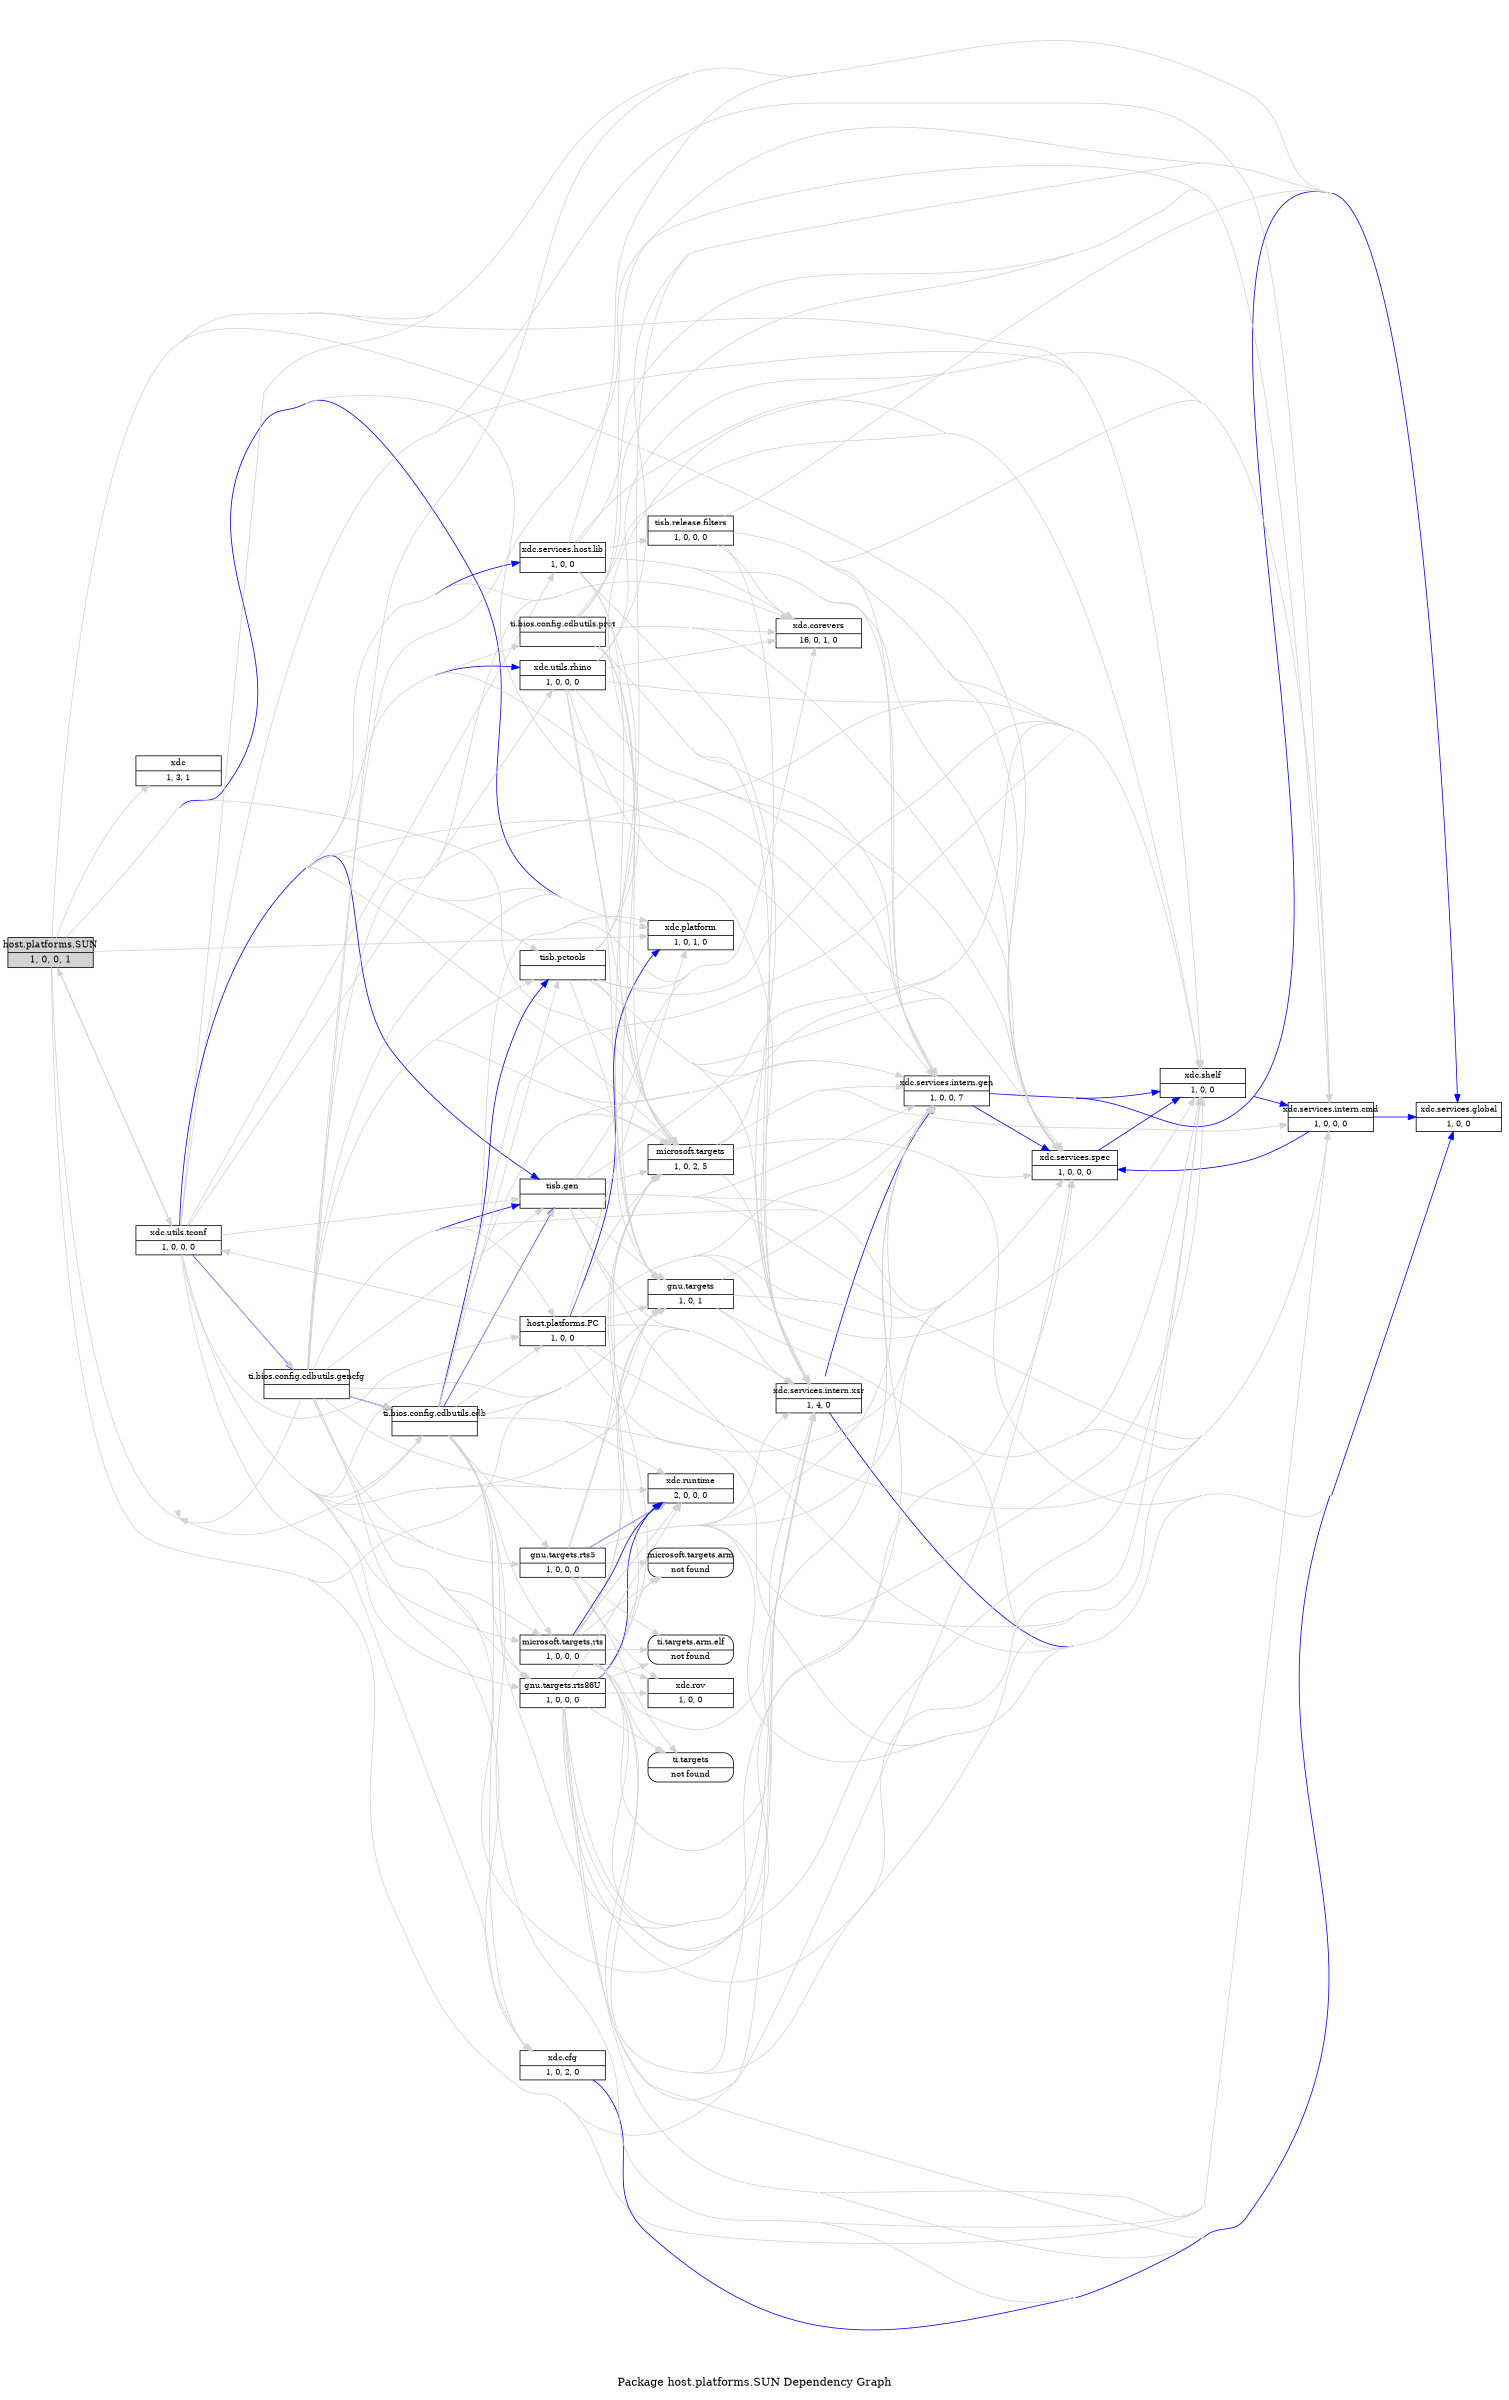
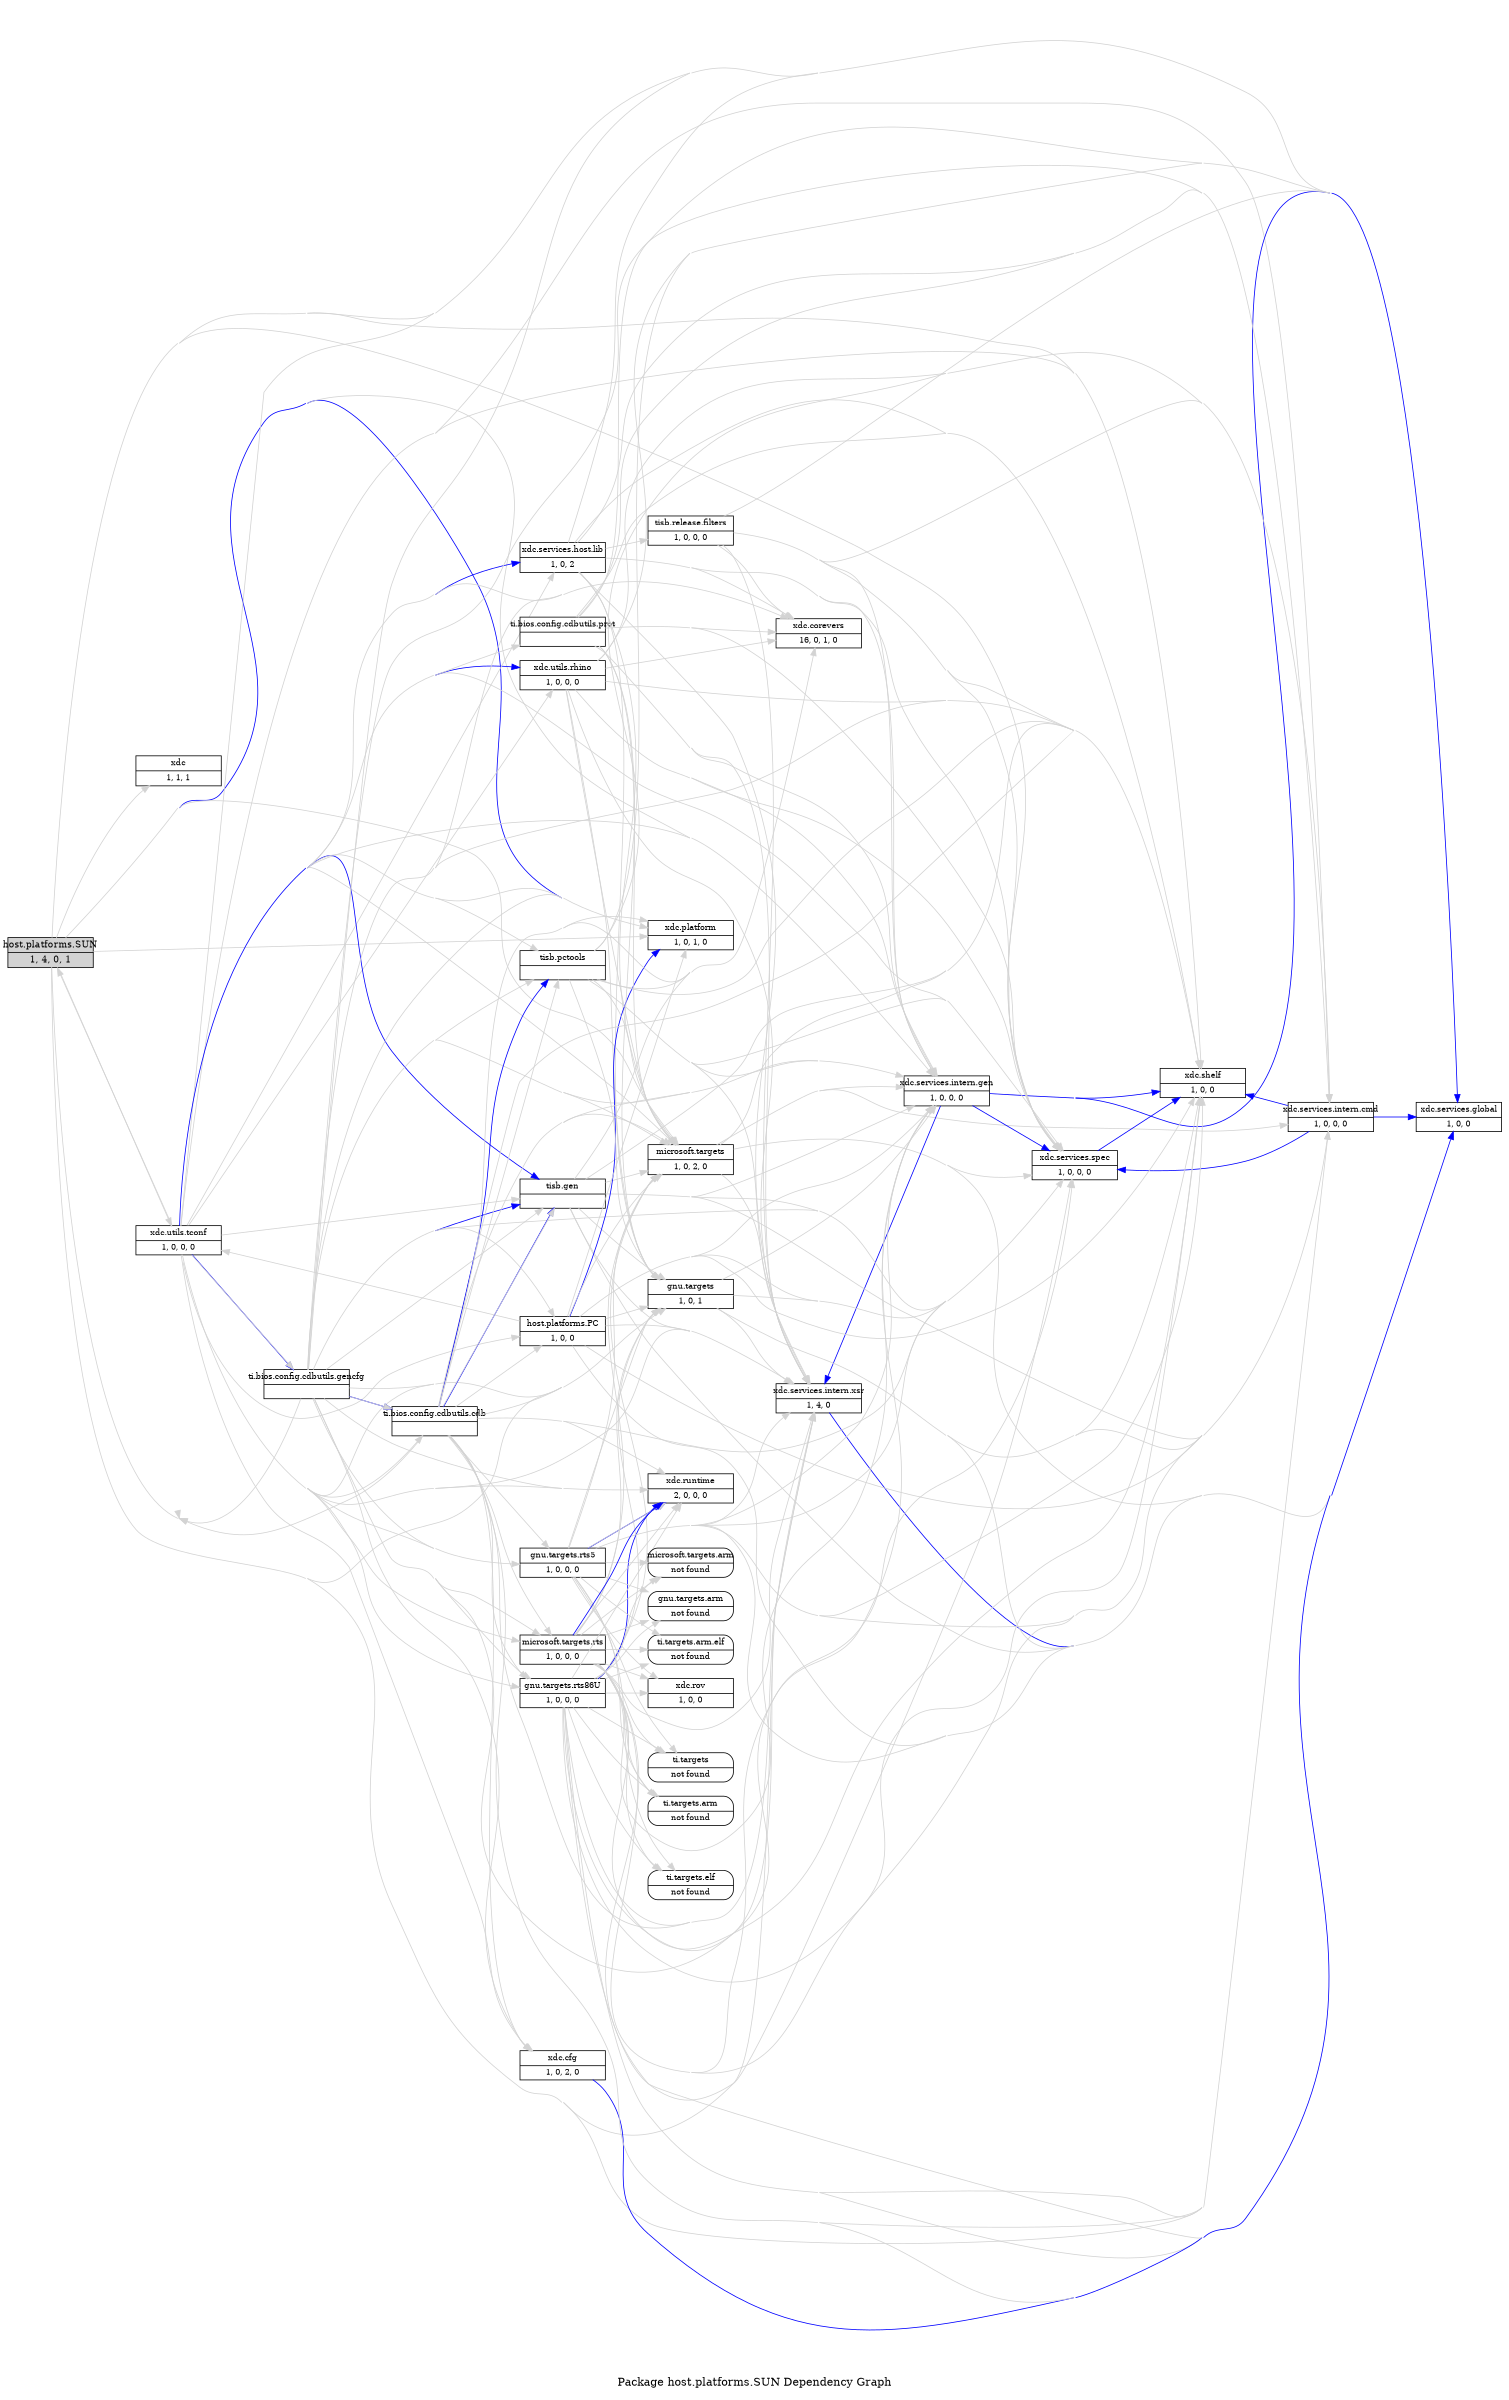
(563, 565) -> (563, 565)
(179, 778) -> (179, 778)
(51, 960) -> (51, 960)
(947, 1098) -> (947, 1098)
(1267, 1100) -> (1271, 1101)
(691, 1167) -> (691, 1167)
(868, 1240) -> (876, 1261)
none -> (691, 1606)
none -> (691, 1811)
none -> (691, 1885)
